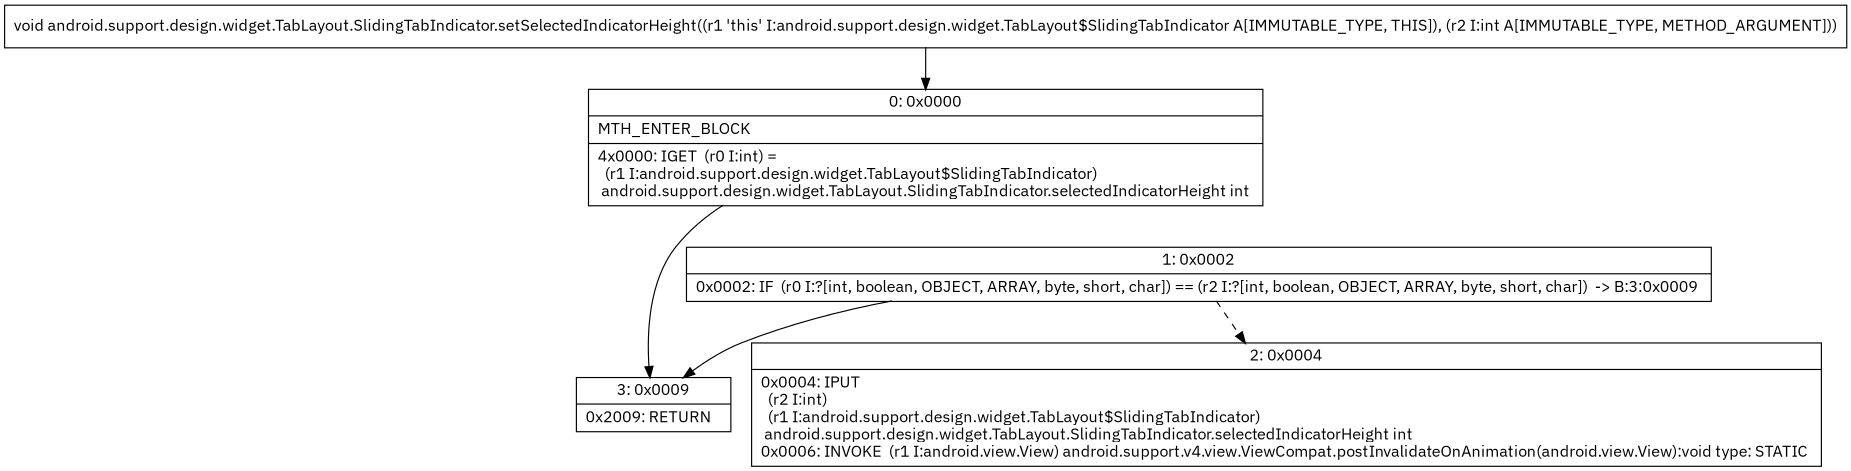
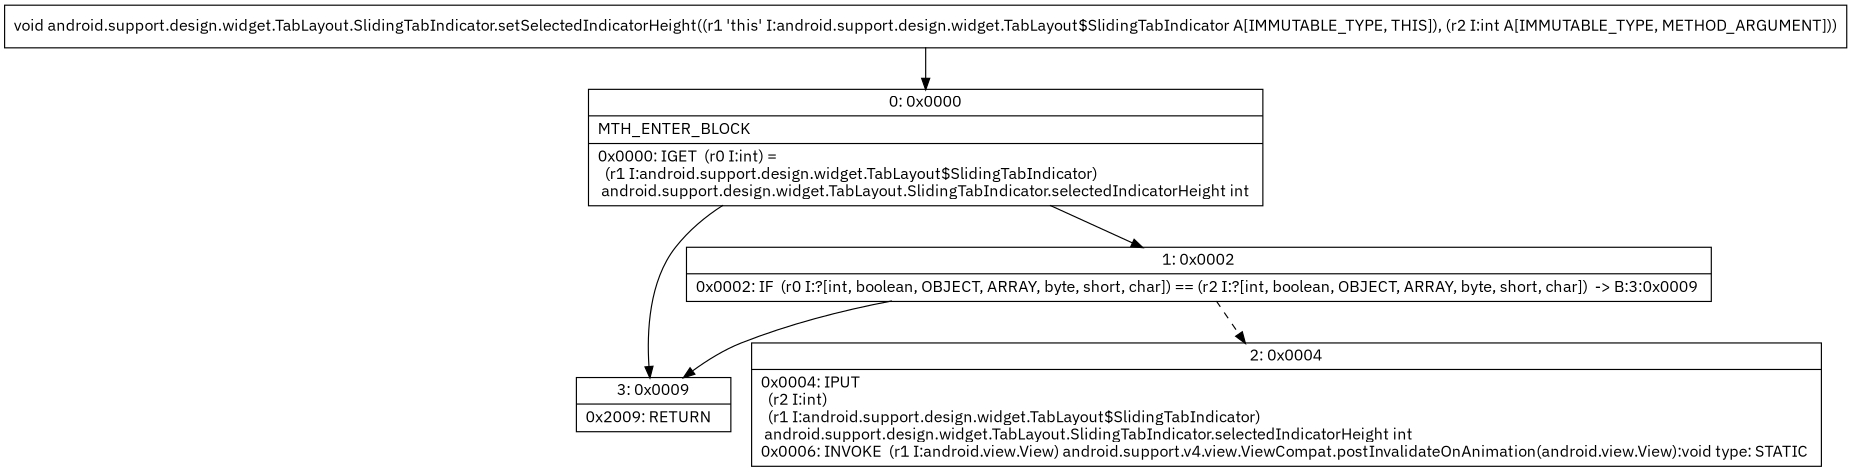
(689, 157) -> (689, 157)
none -> (1091, 224)
